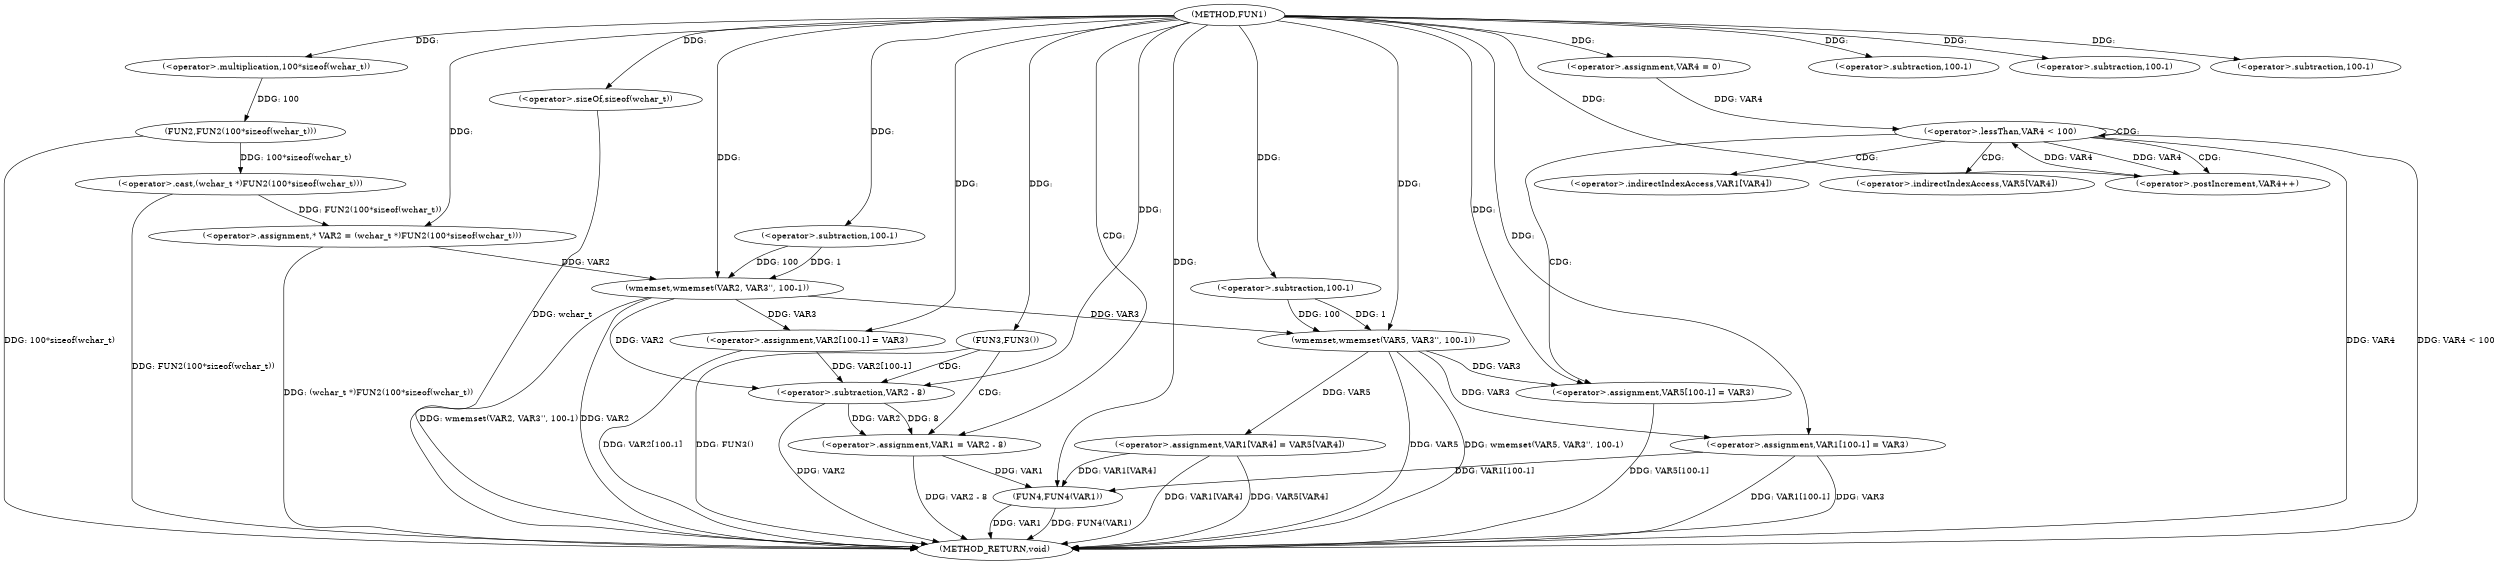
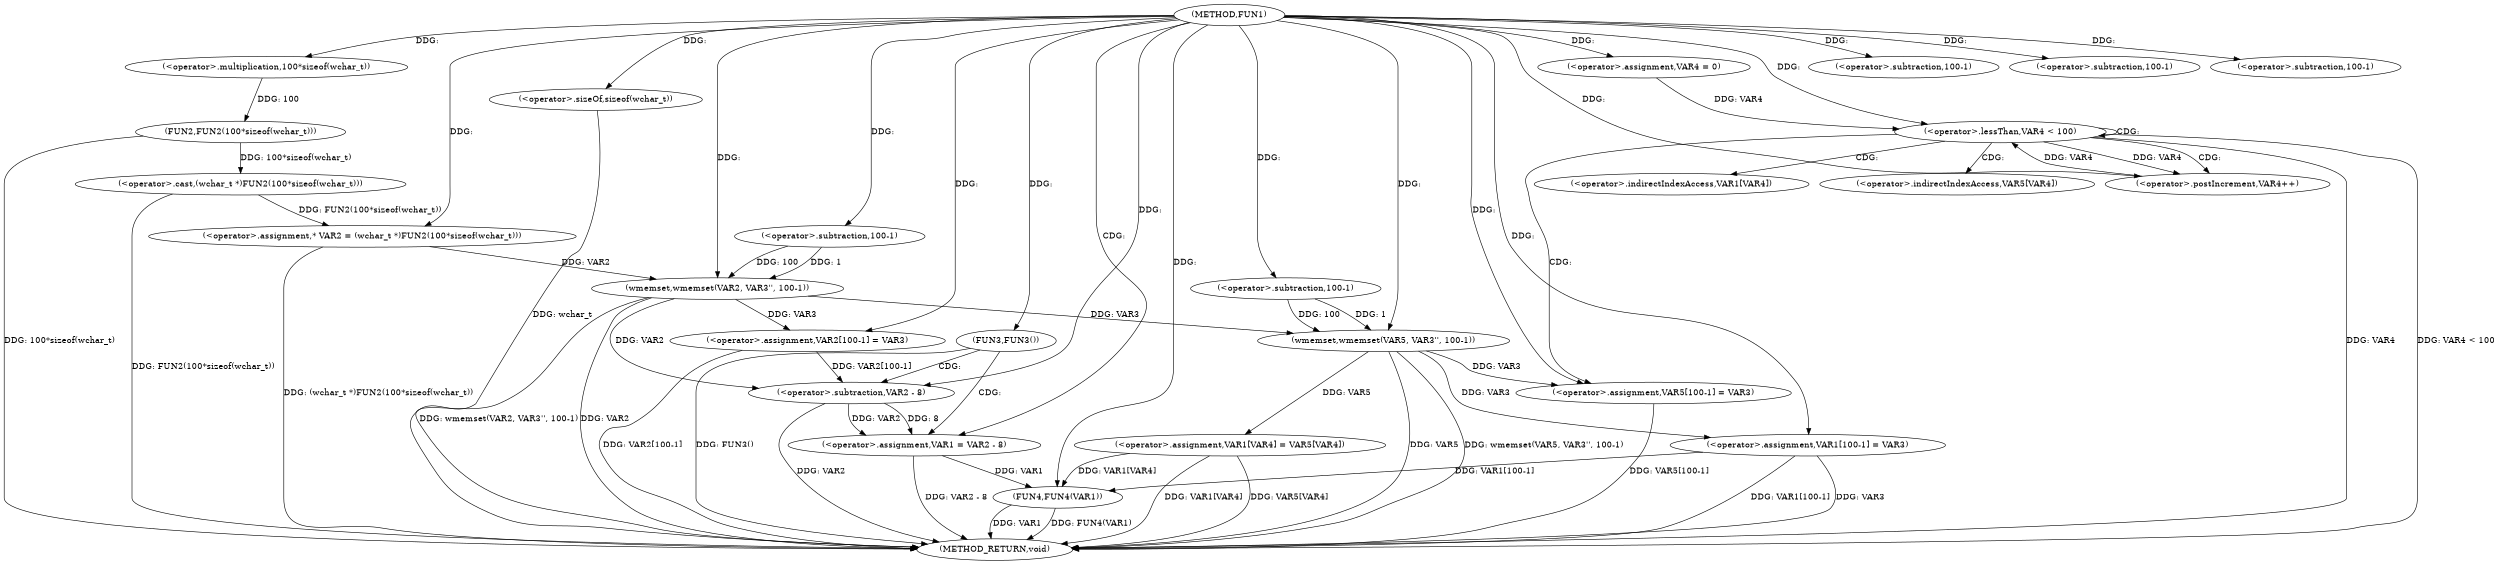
none -> (1612, 36)
